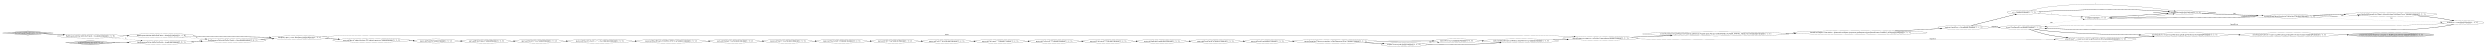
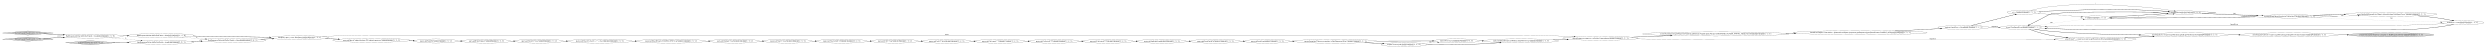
none -> (2092, 12)
none -> (28, 39)
